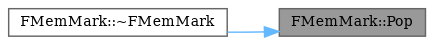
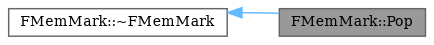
(246, 32) -> (261, 13)
